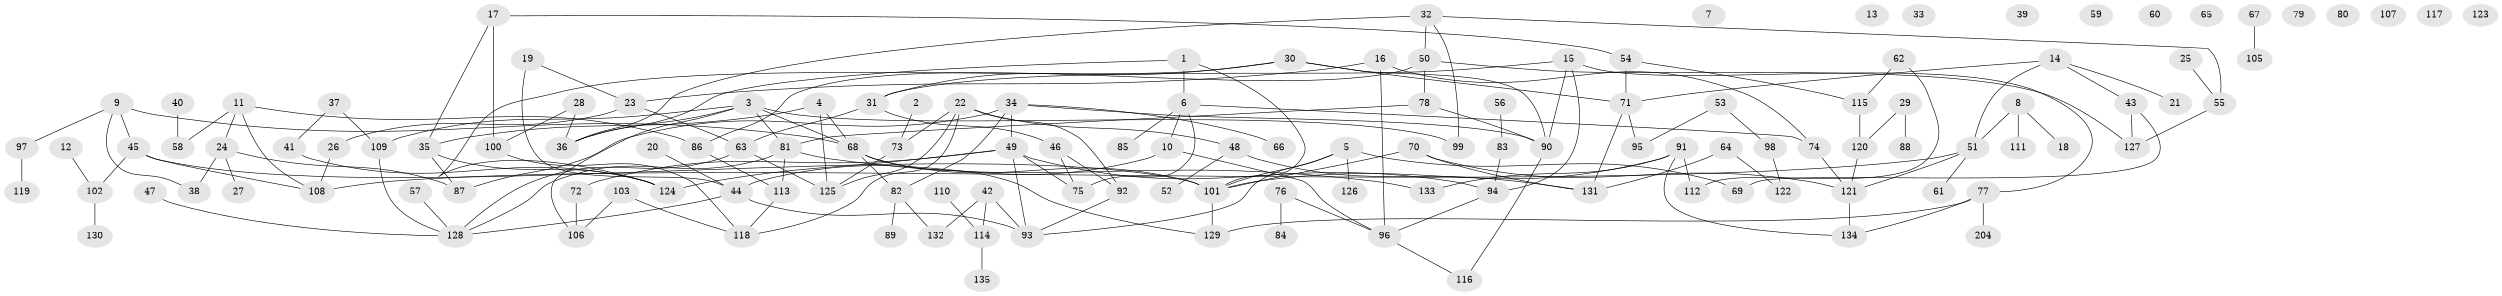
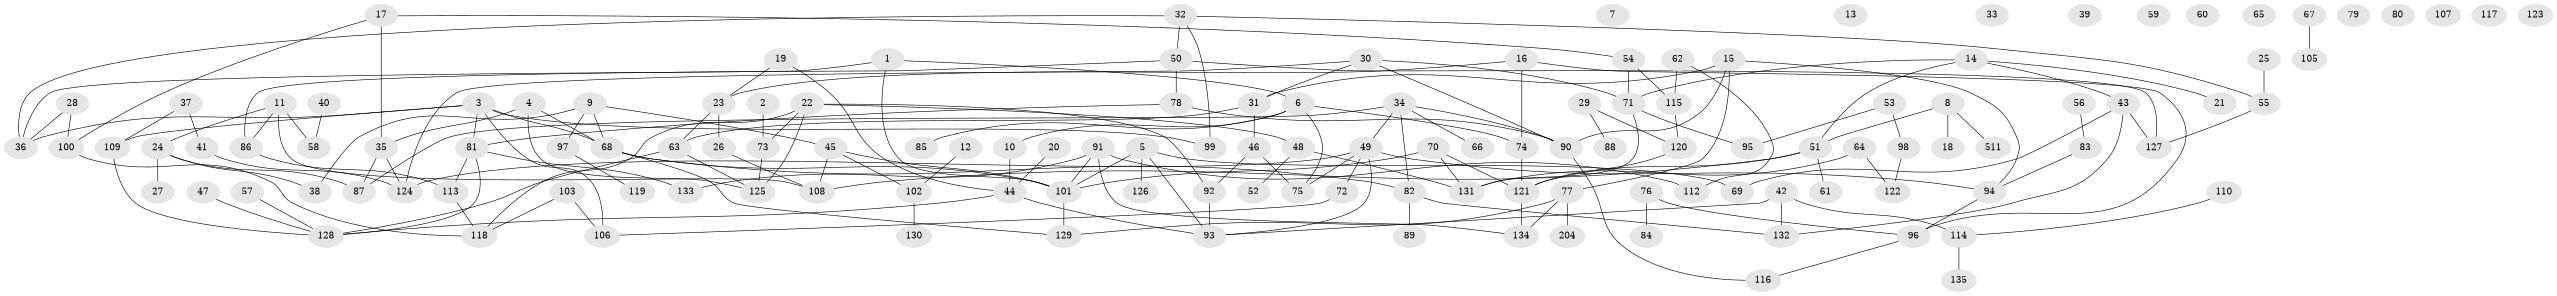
(2018, 148) -> (1993, 148)
(1304, 182) -> none
none -> (1982, 210)
